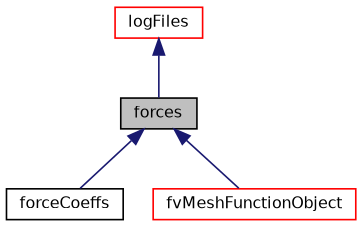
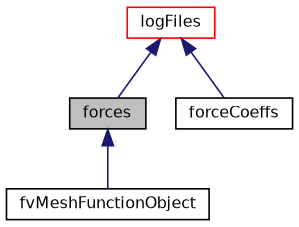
(106, 164) -> (208, 75)
(254, 204) -> (108, 204)
